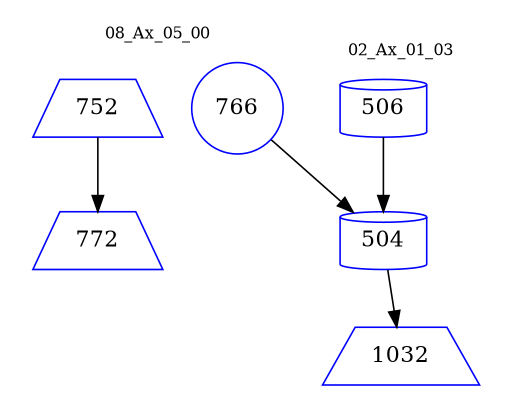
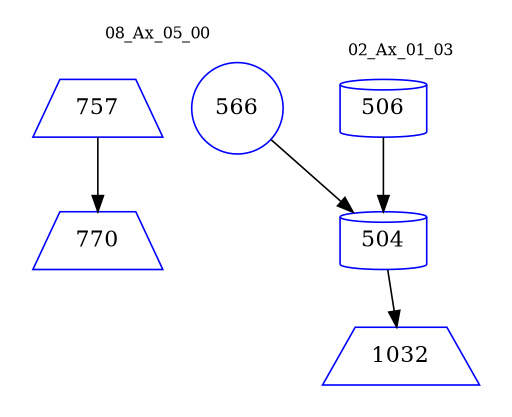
(98, 108) -> (98, 108)
(237, 108) -> (237, 108)
(98, 241) -> (98, 241)
